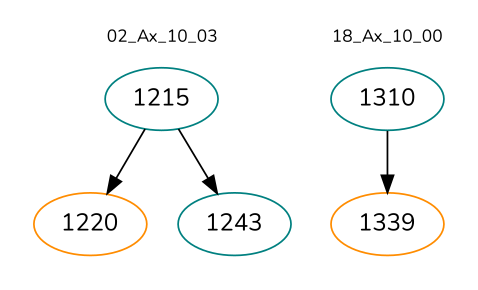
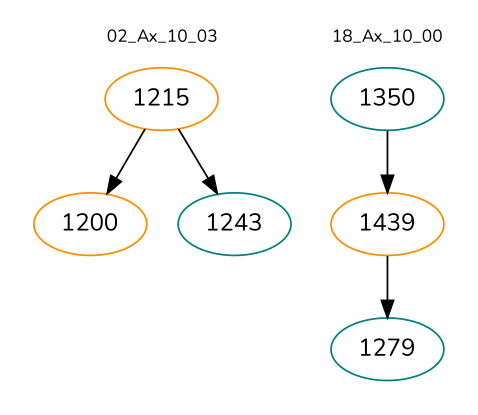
(162, 99) -> (162, 99)
(387, 99) -> (387, 99)
(90, 224) -> (90, 224)
(387, 224) -> (387, 224)
none -> (387, 349)
